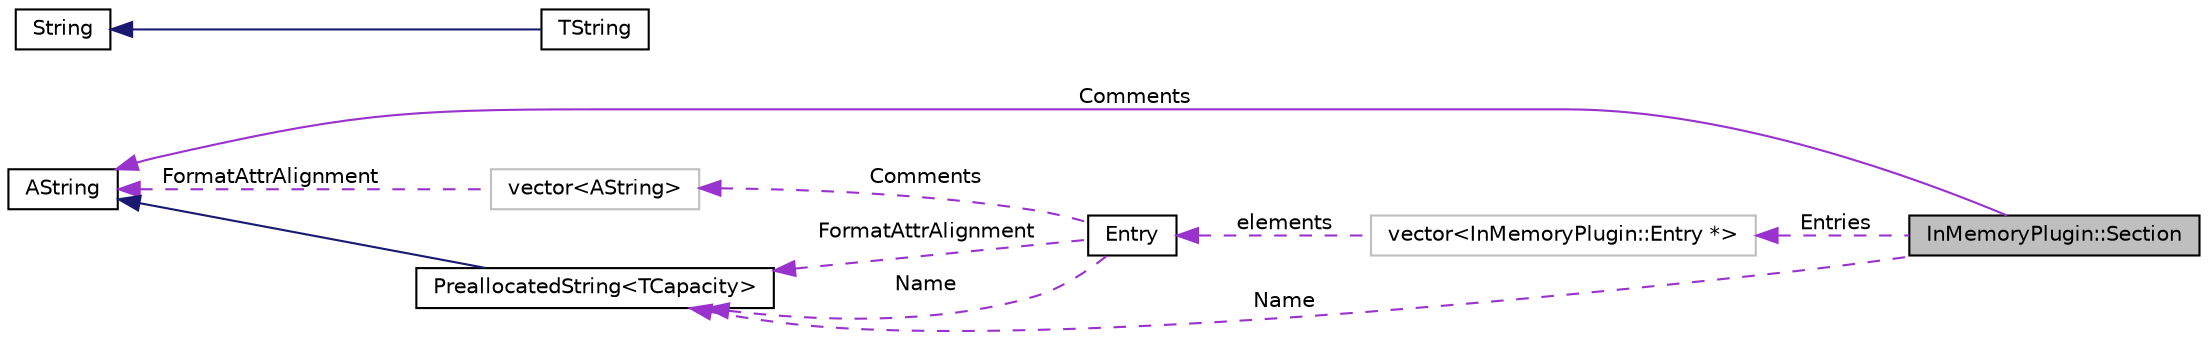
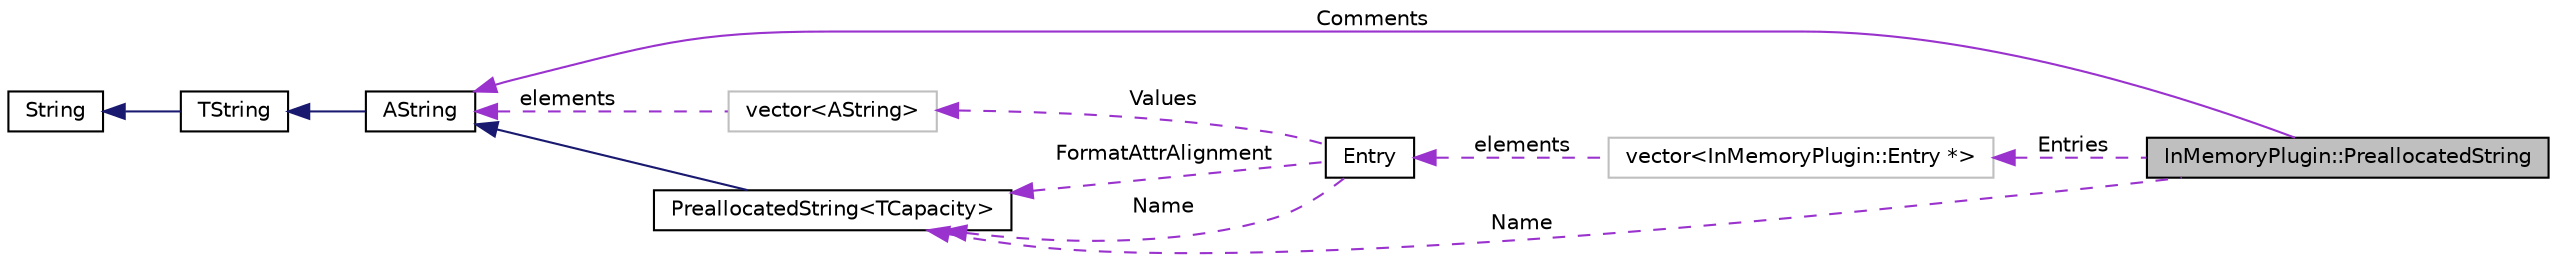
none -> (337, 111)
(267, 178) -> (565, 100)
(923, 178) -> (1161, 100)
(2054, 236) -> (2348, 158)
